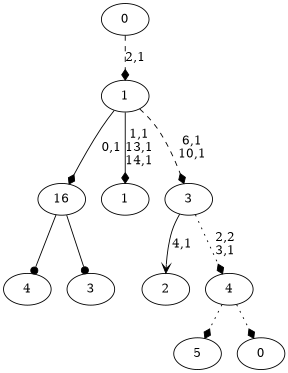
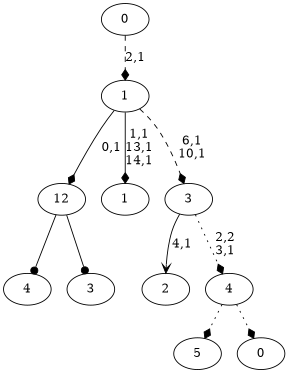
(62, 199) -> (62, 199)
